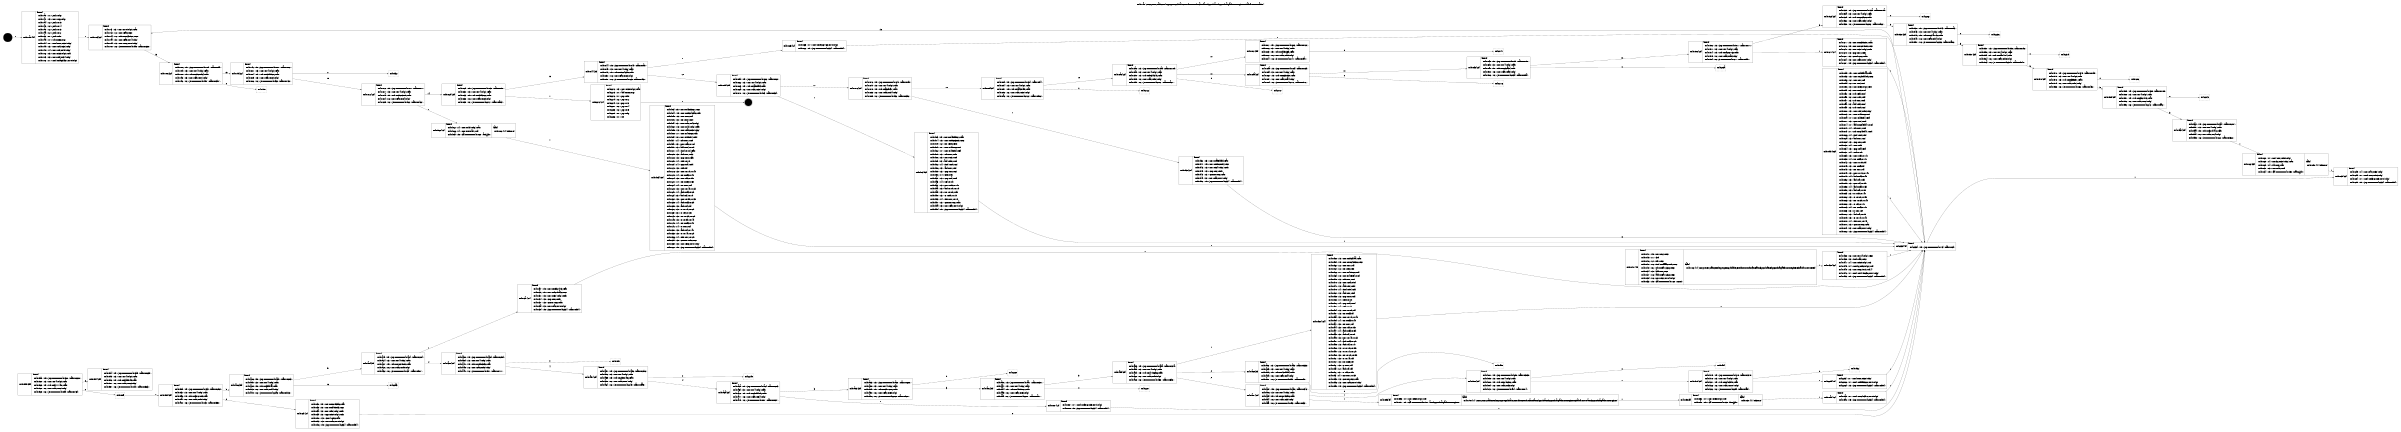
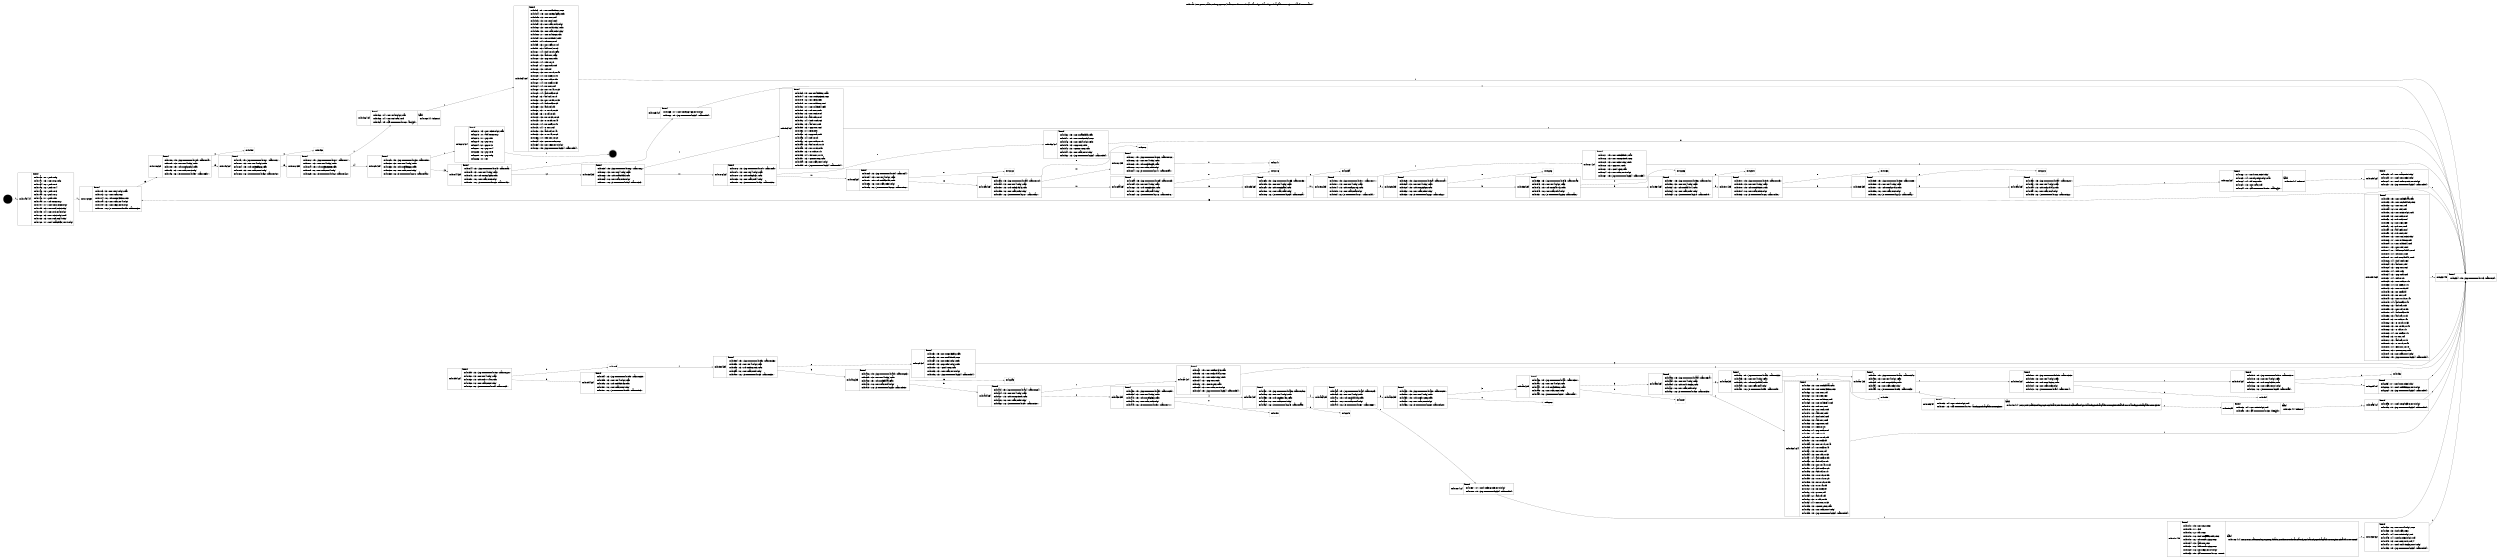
(2115, 178) -> (2455, 226)
(1211, 384) -> (1817, 375)
